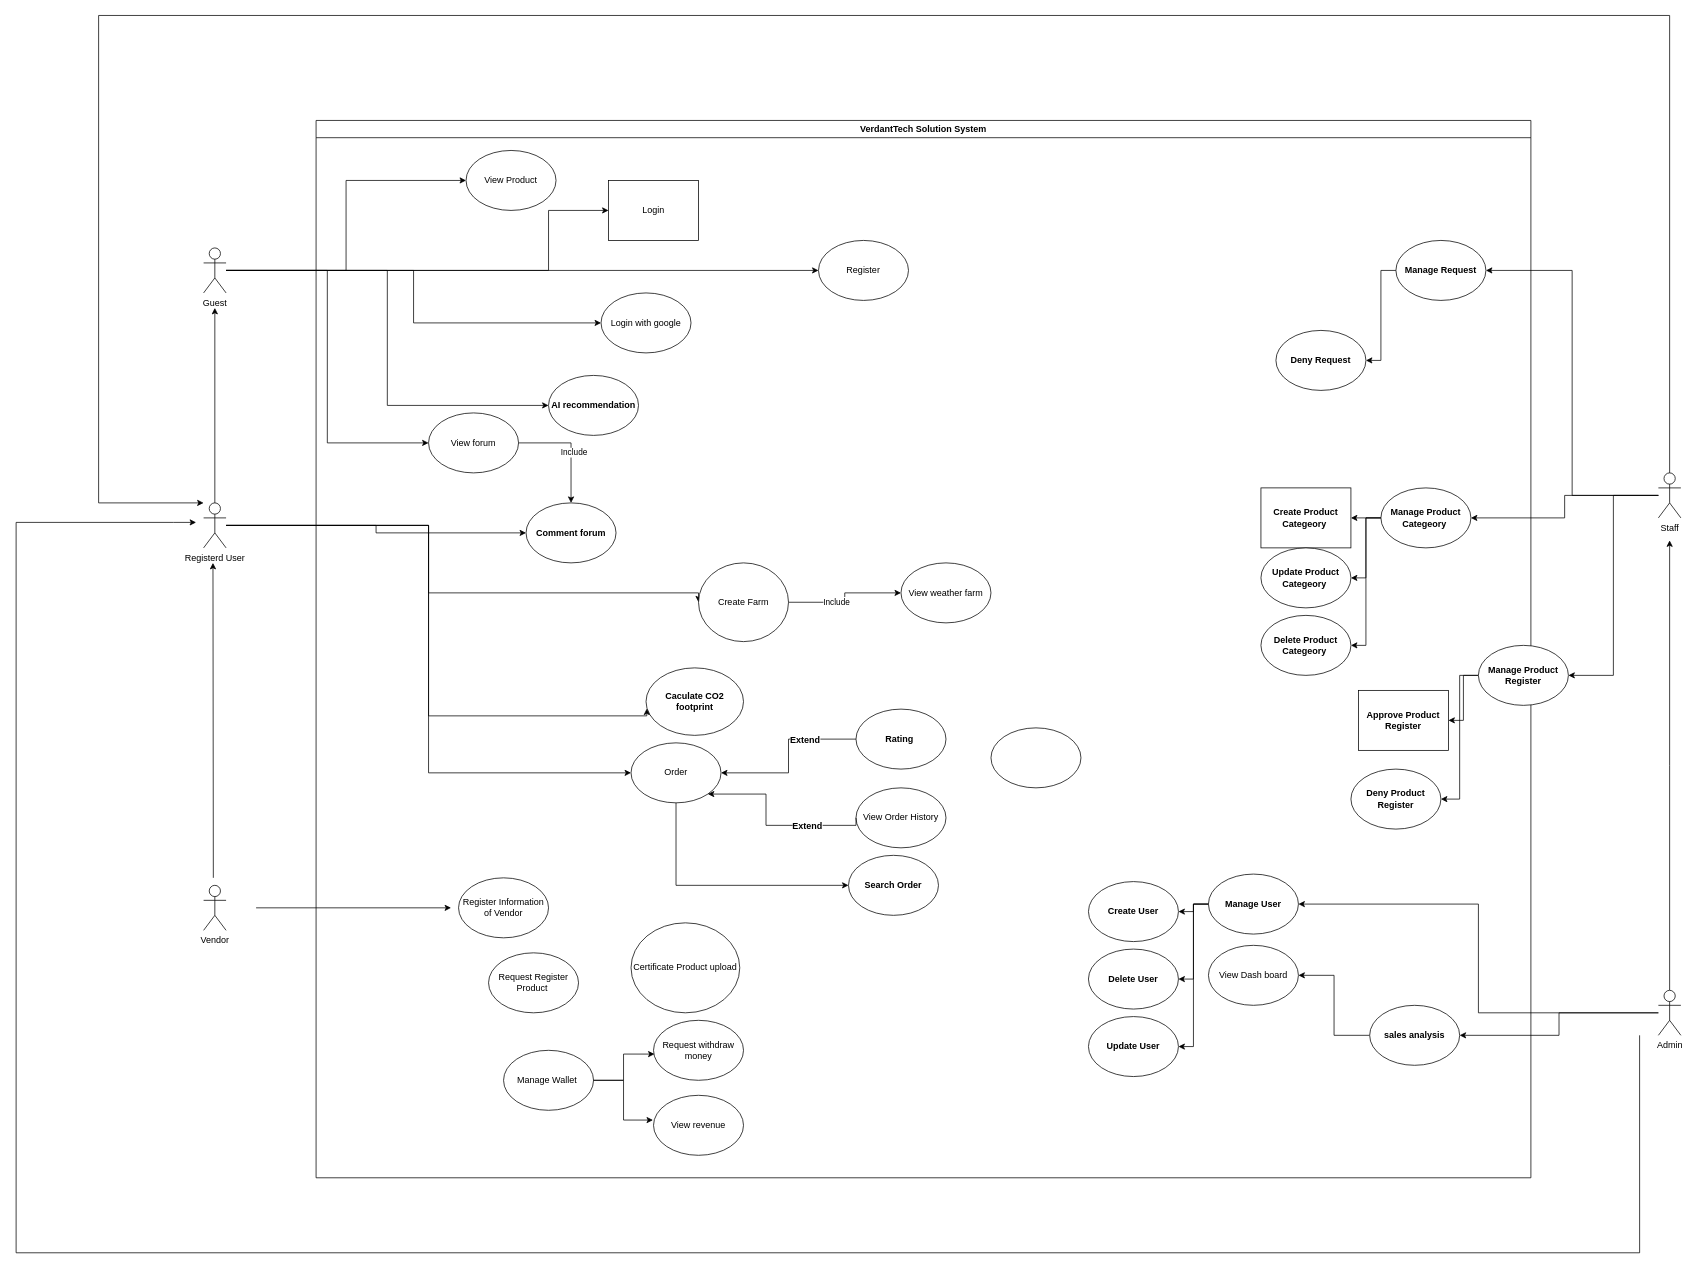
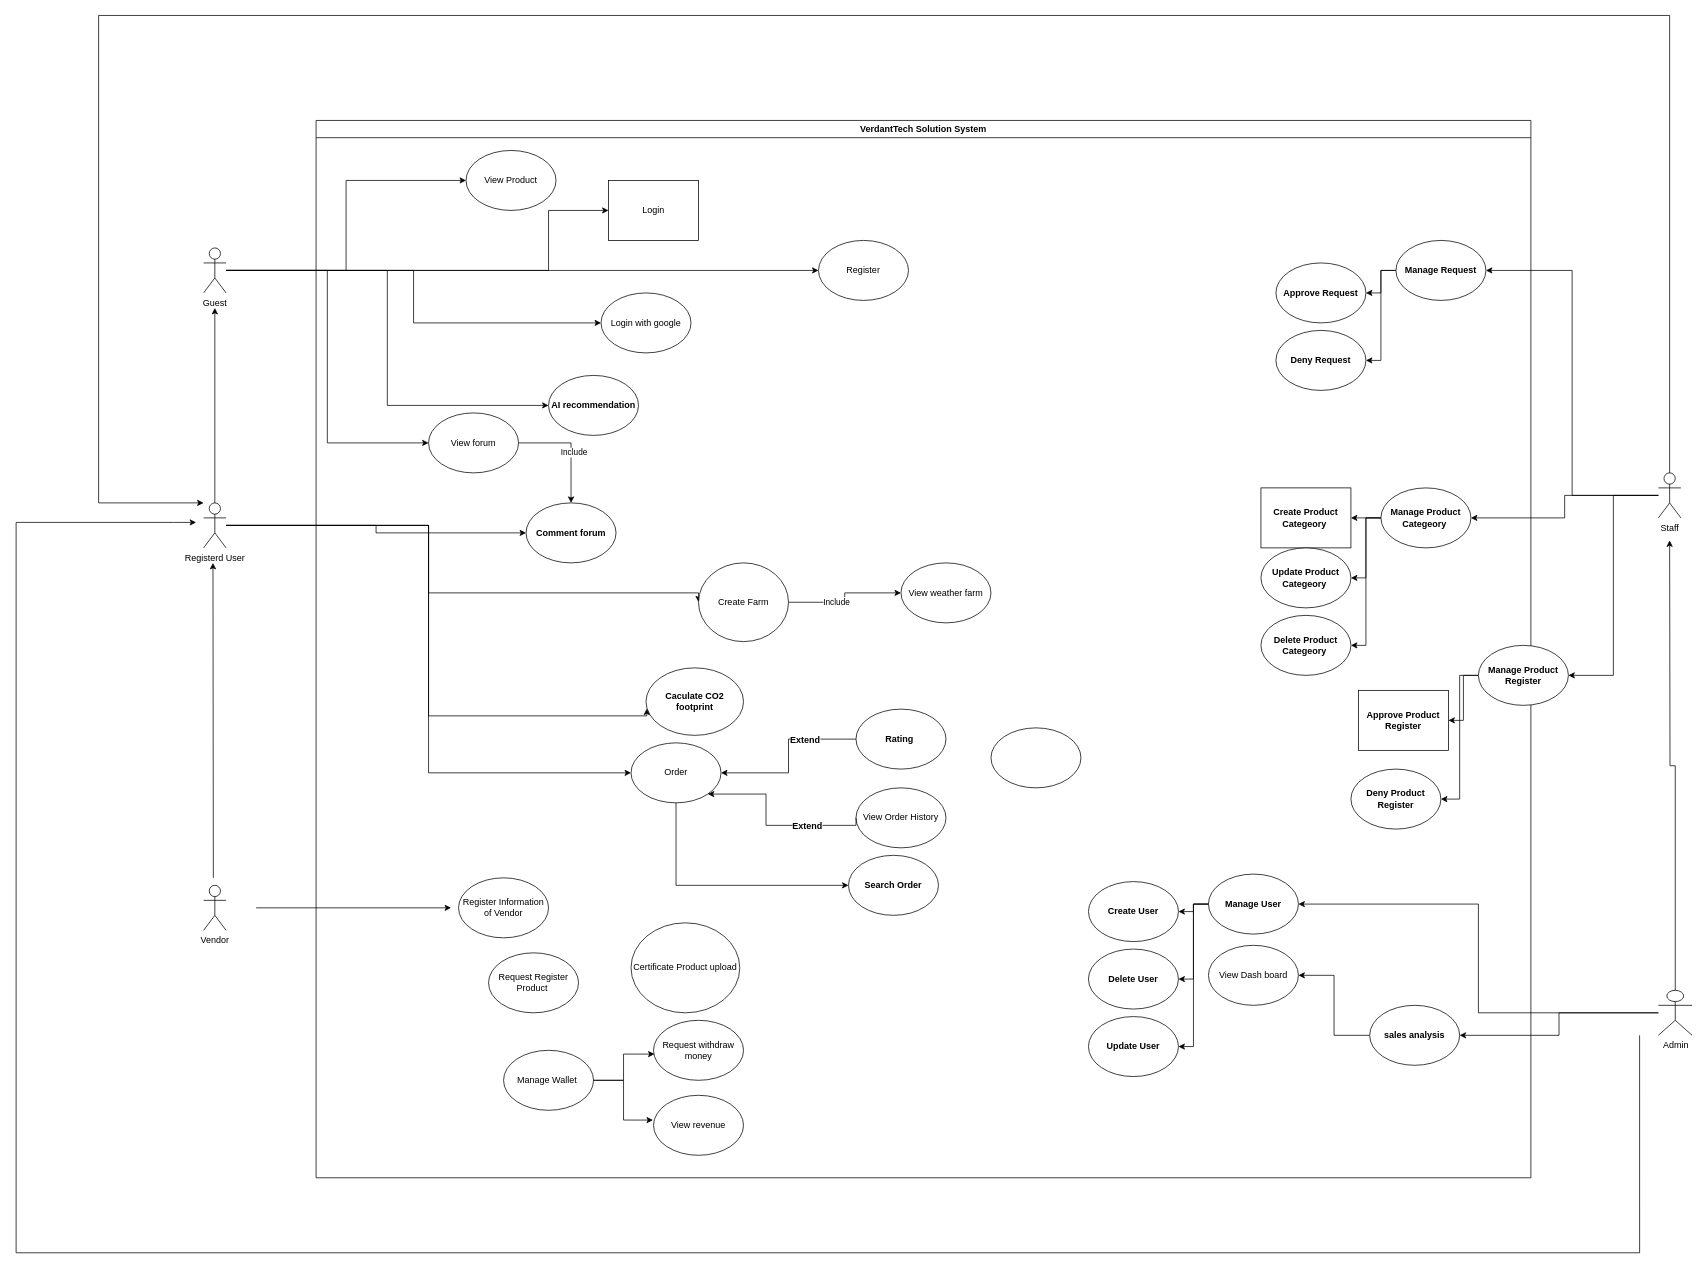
none -> (1321, 293)
none -> (1372, 293)
(1670, 1013) -> (1676, 1013)
